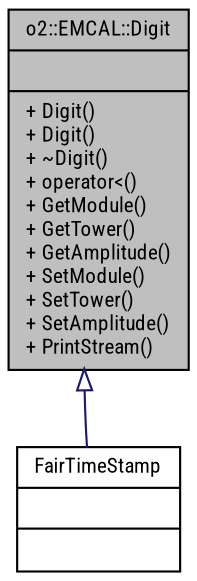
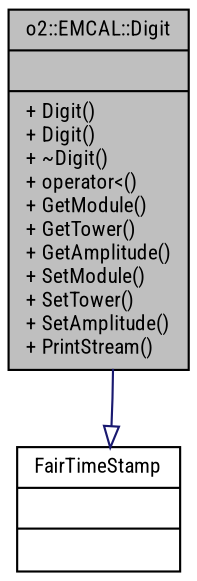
(86, 419) -> (113, 398)
